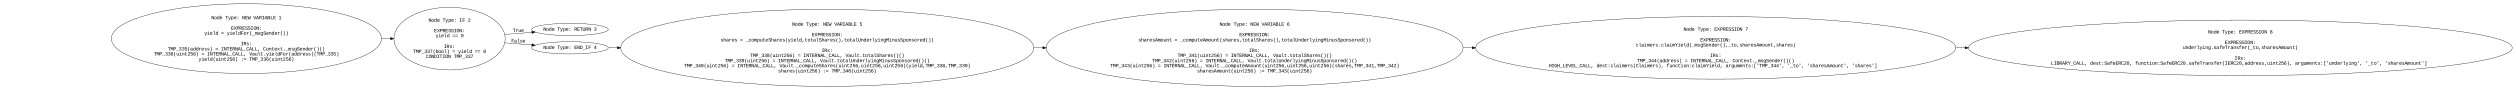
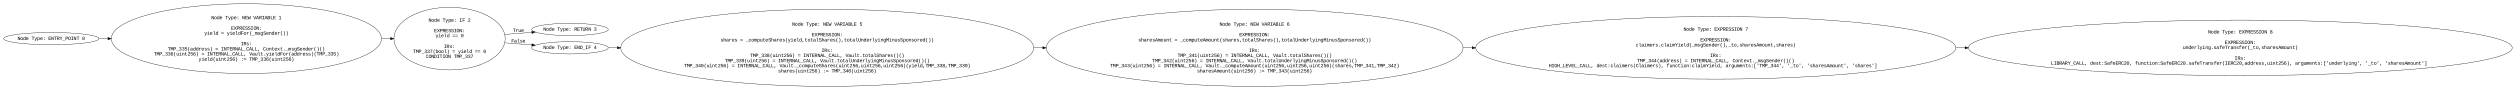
none -> (51, 39)
